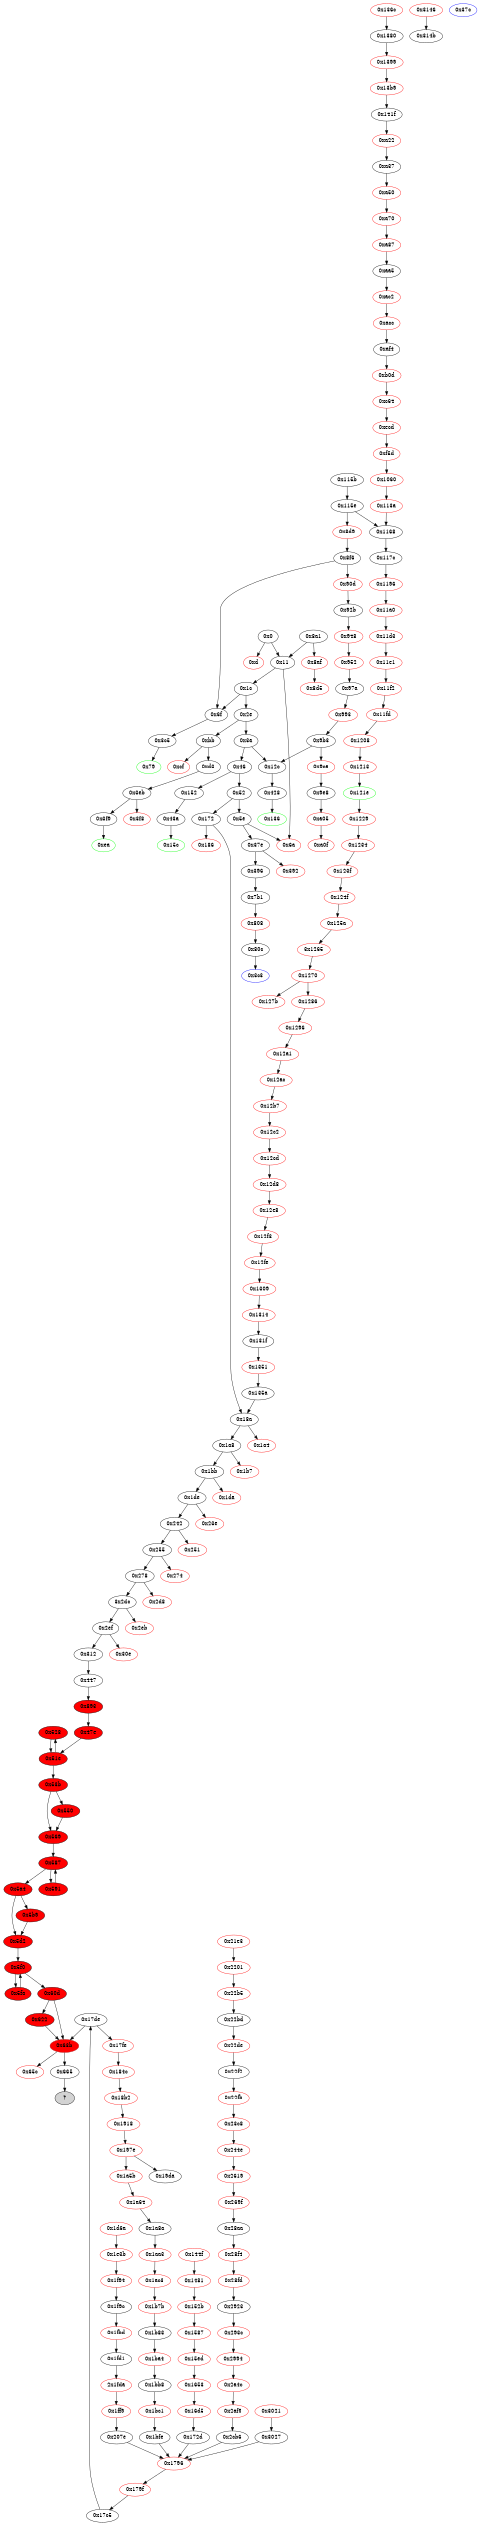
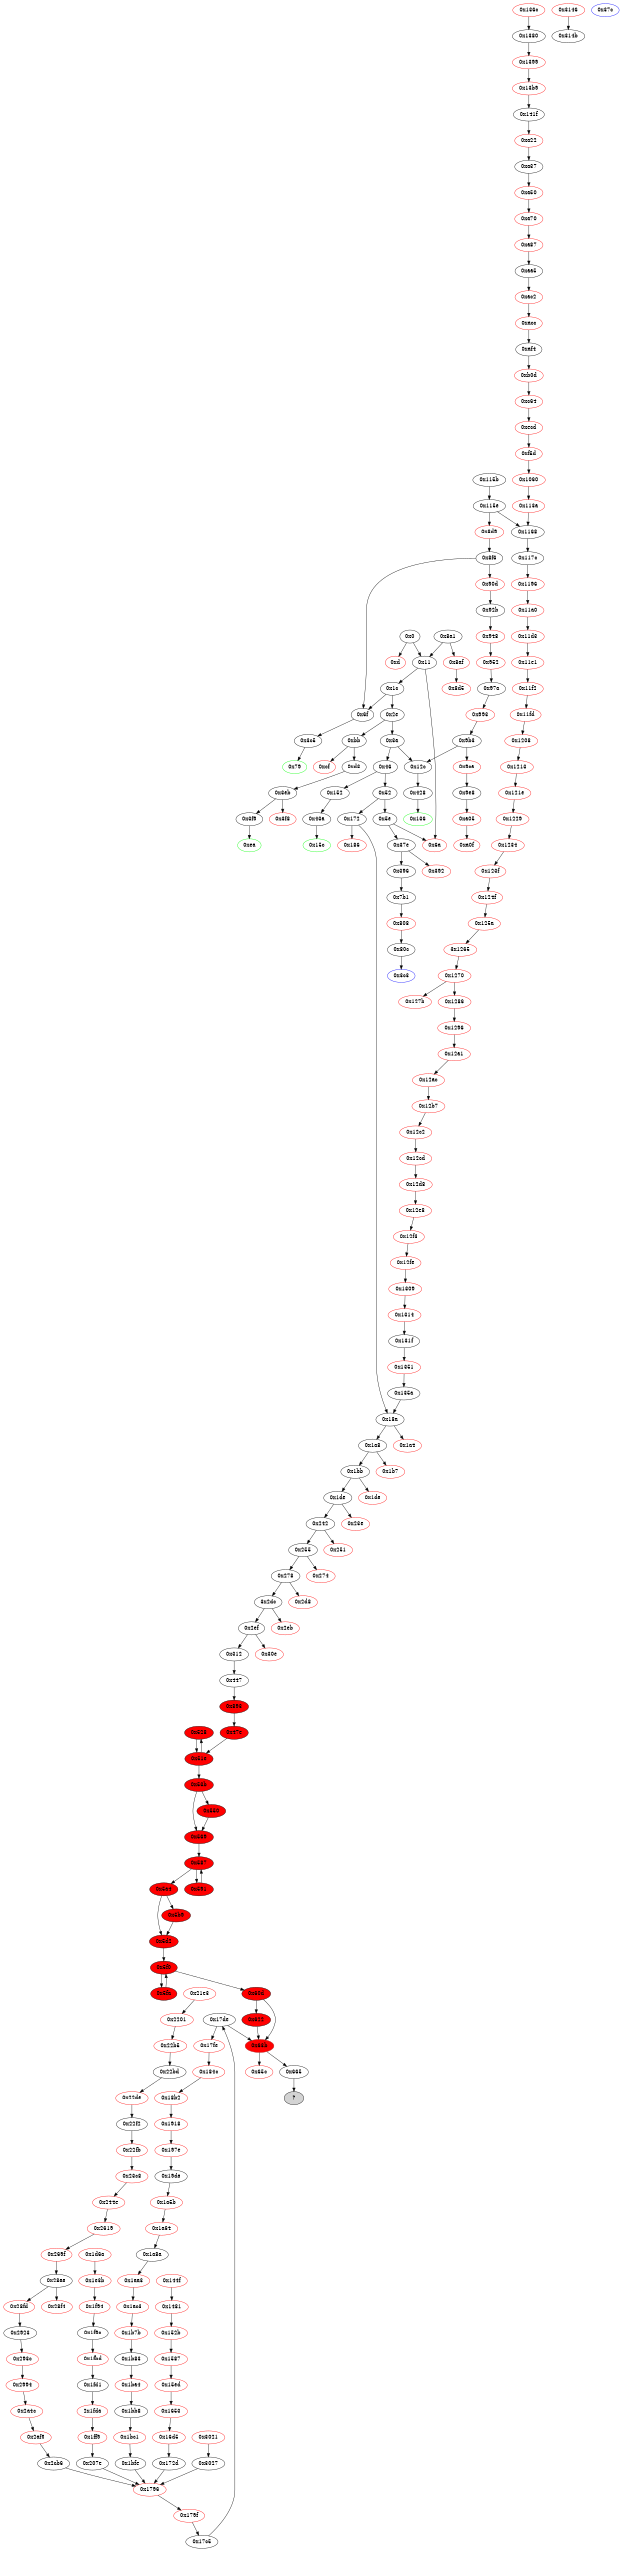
(359, 793) -> (515, 793)
(126, 2162) -> (169, 2188)
(234, 2266) -> (39, 2293)
